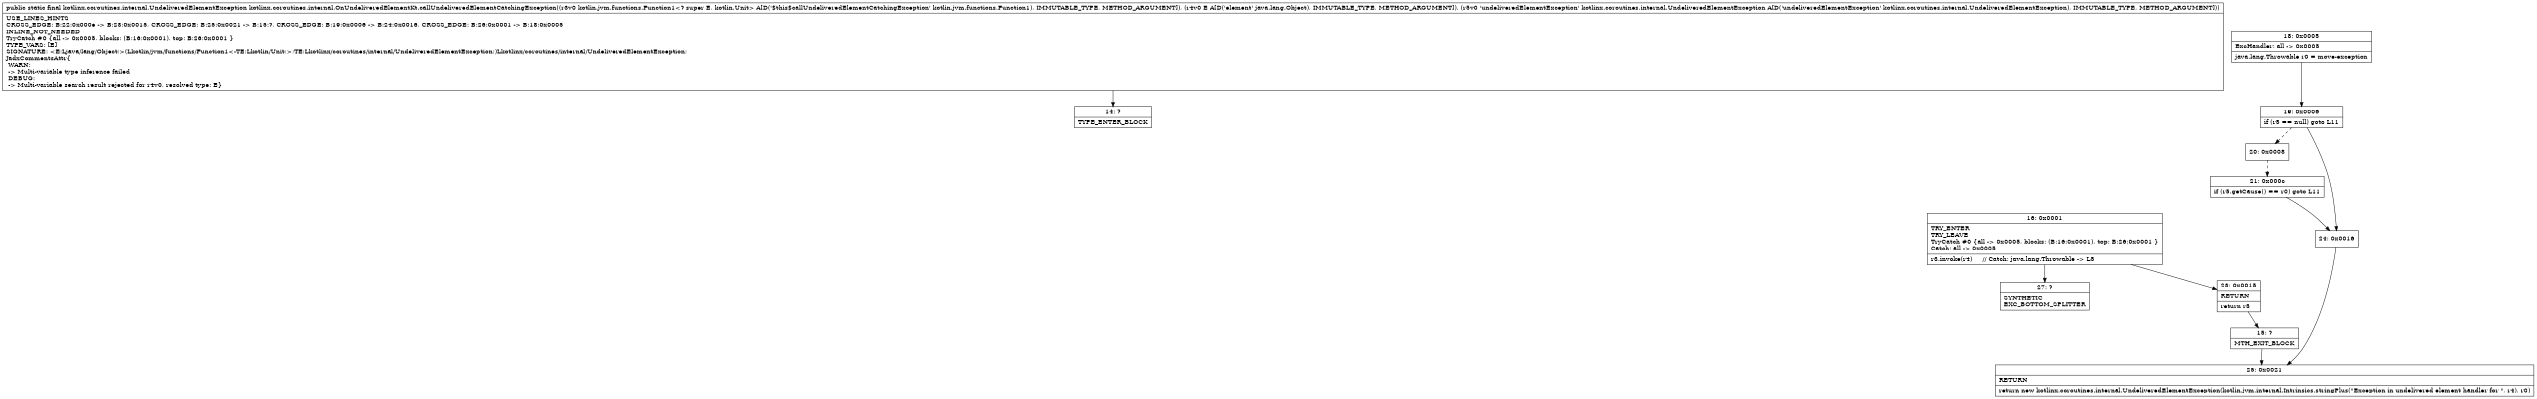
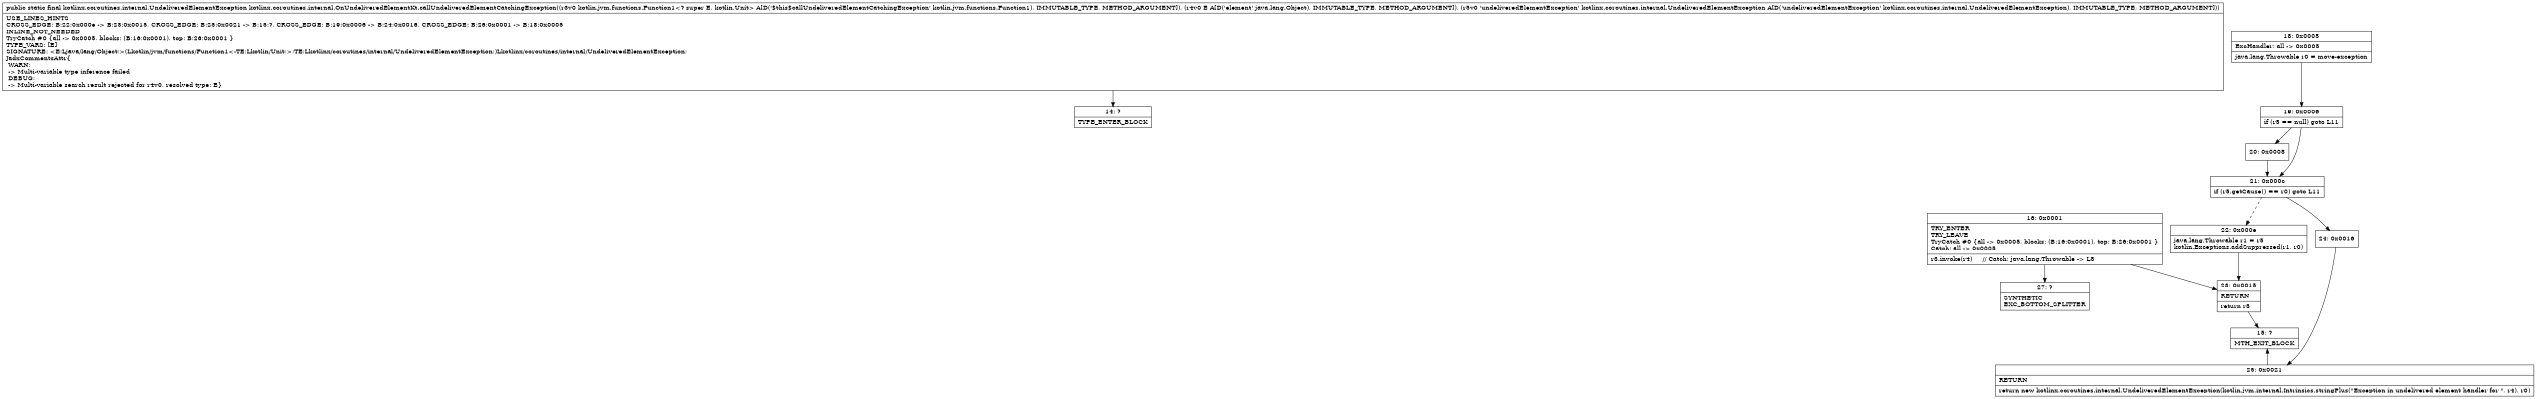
(2285, 134) -> (2285, 134)
(2267, 166) -> (2267, 166)
(2328, 175) -> (2296, 152)
none -> (2239, 239)
(2262, 355) -> (2268, 359)
